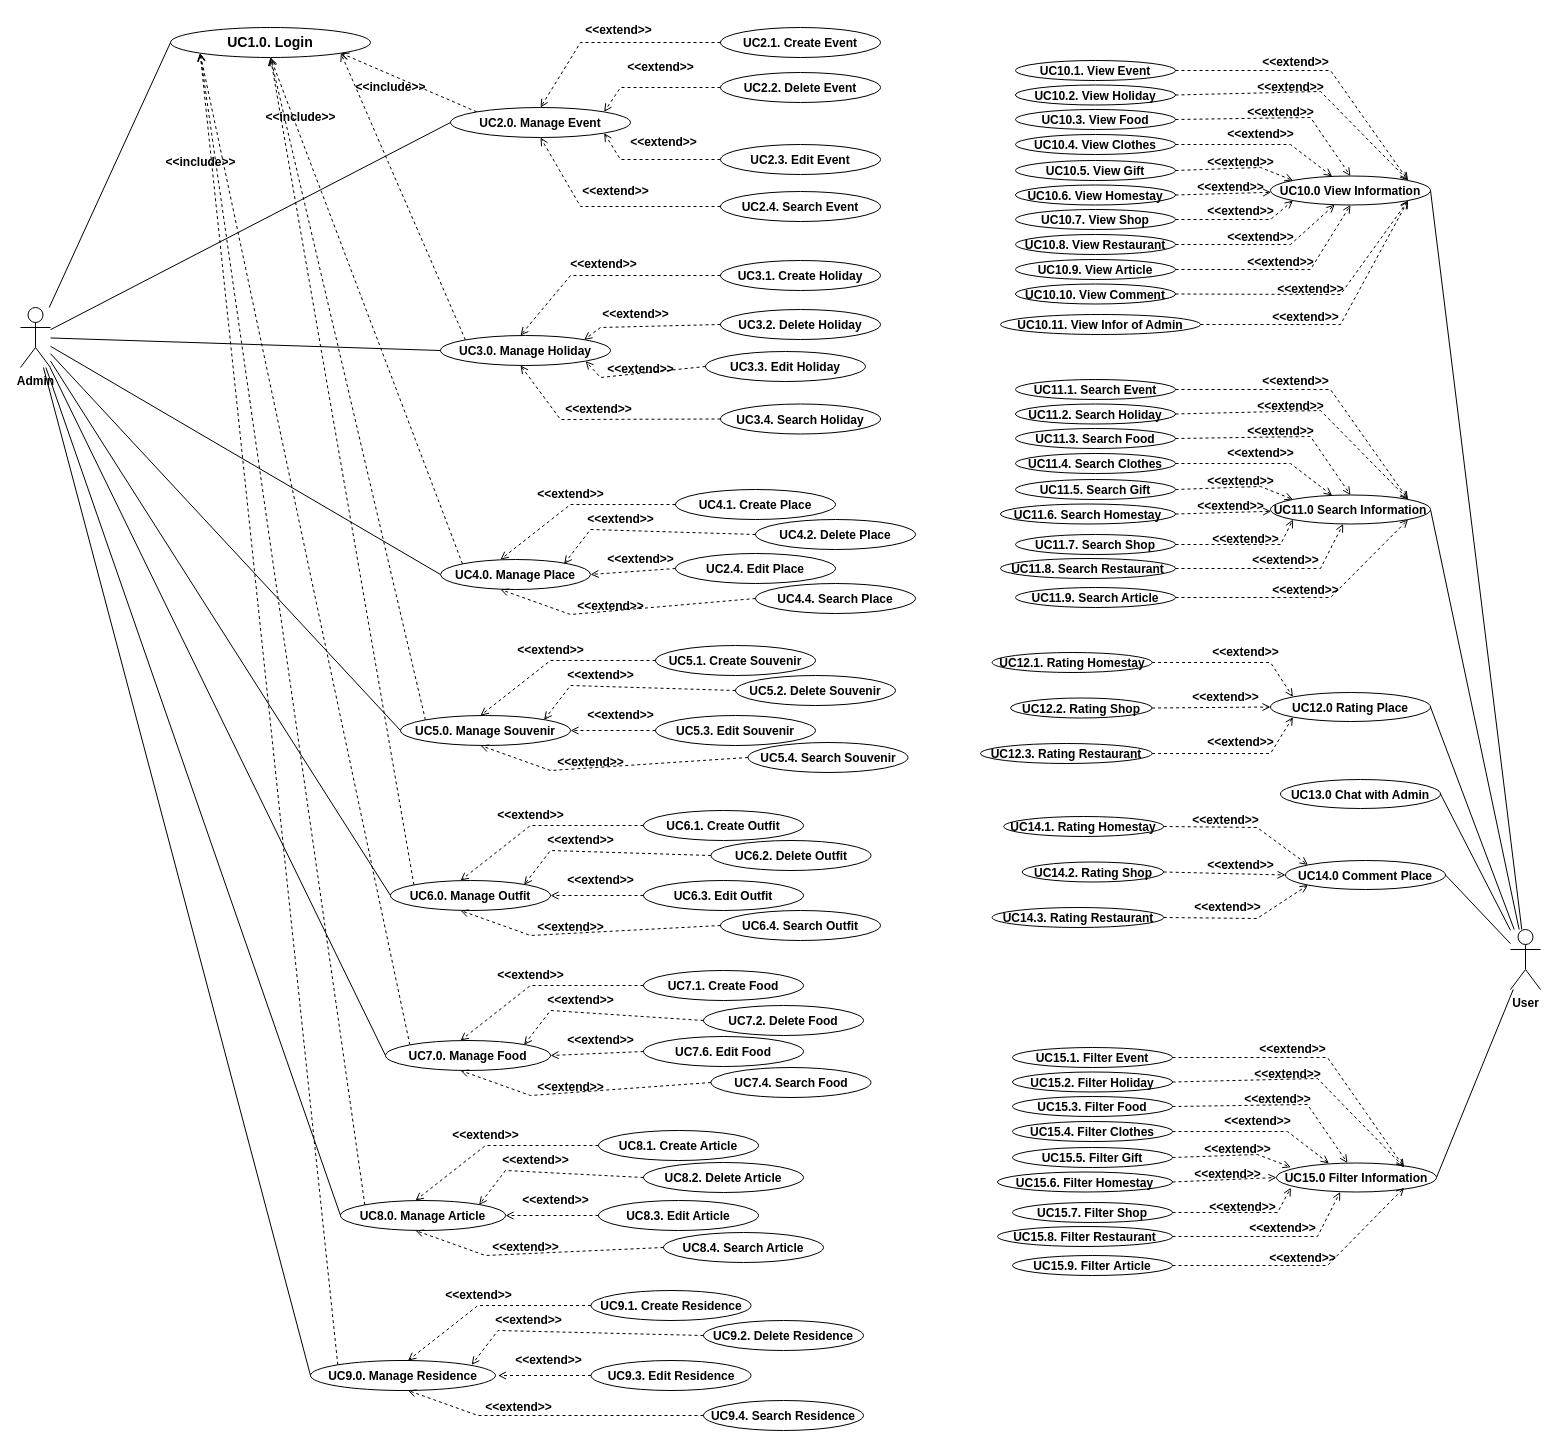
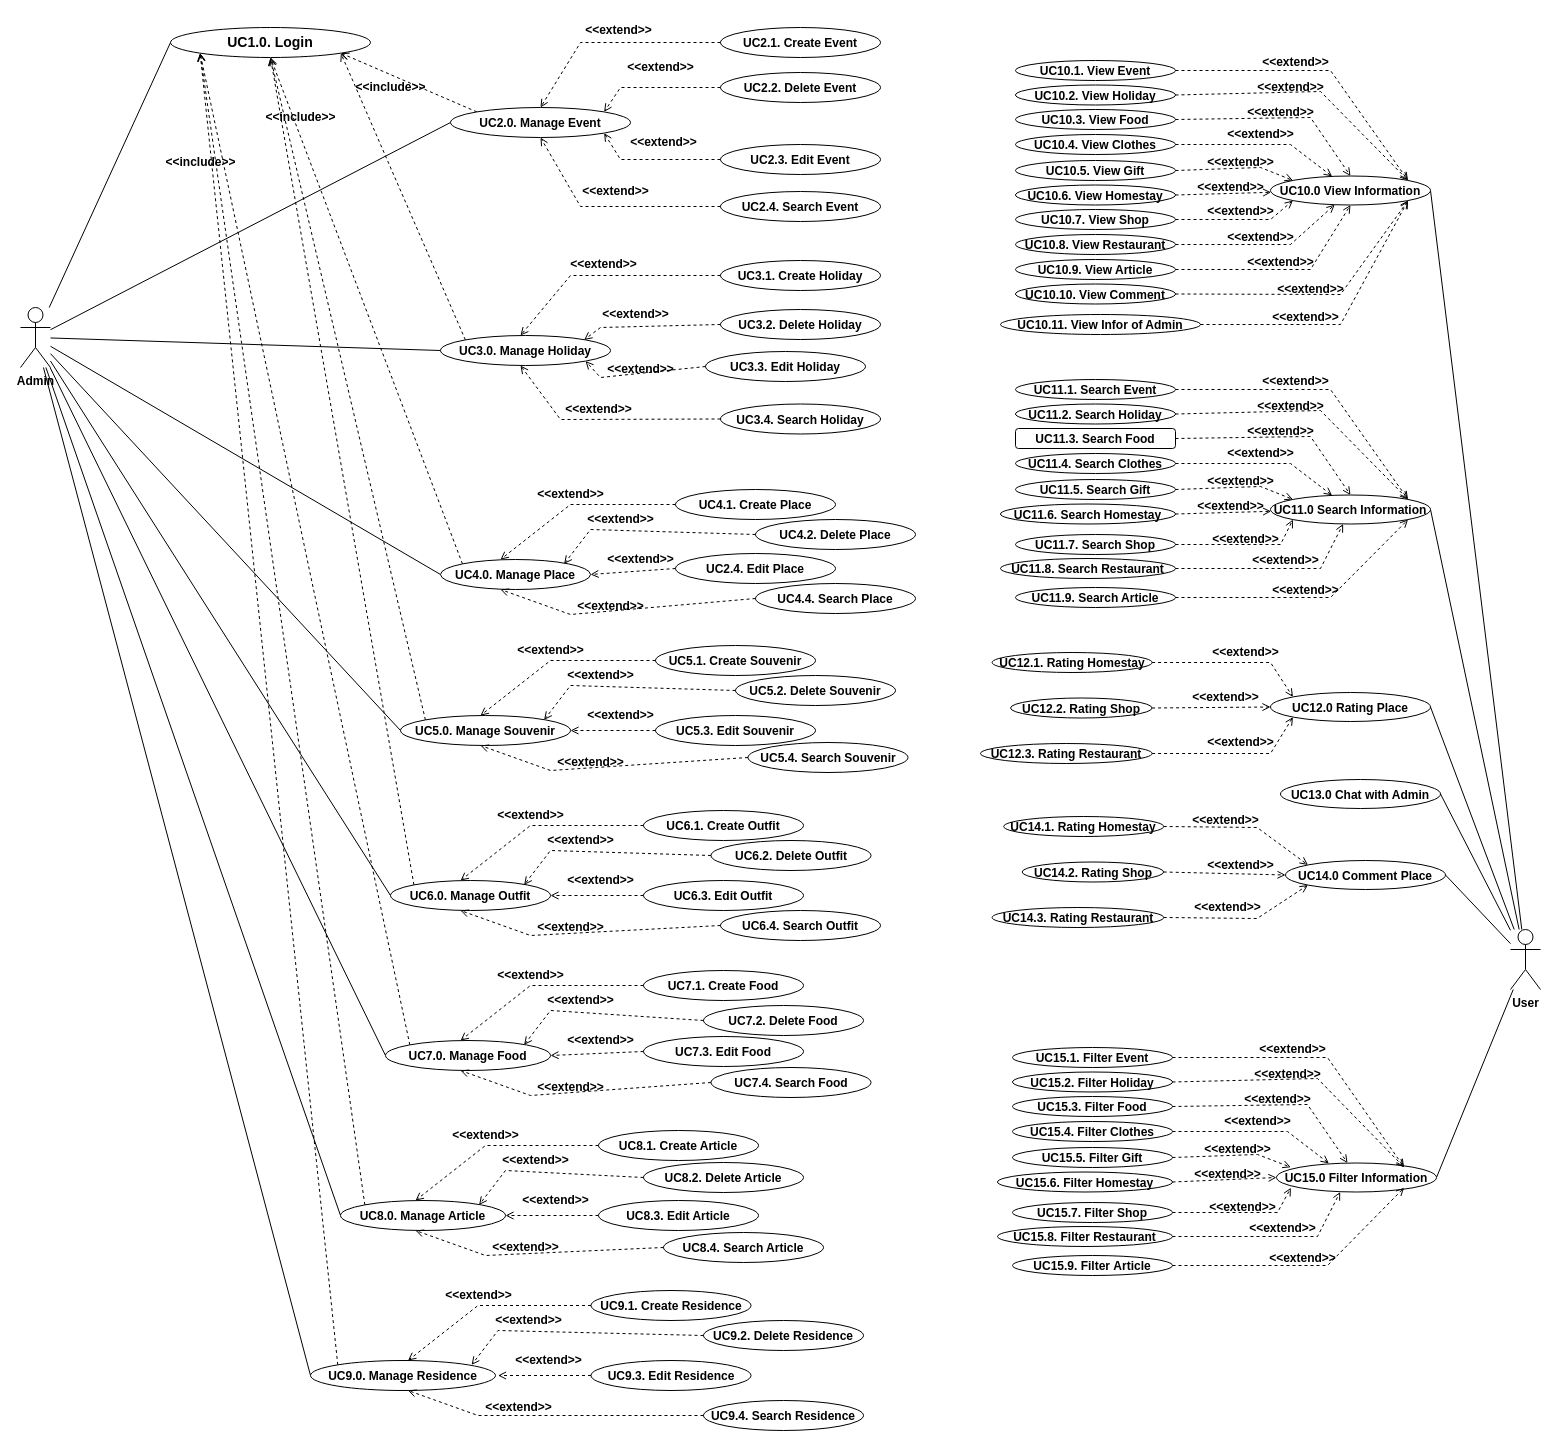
(1096, 439) -> (1096, 439)
(724, 1052) -> (724, 1052)
